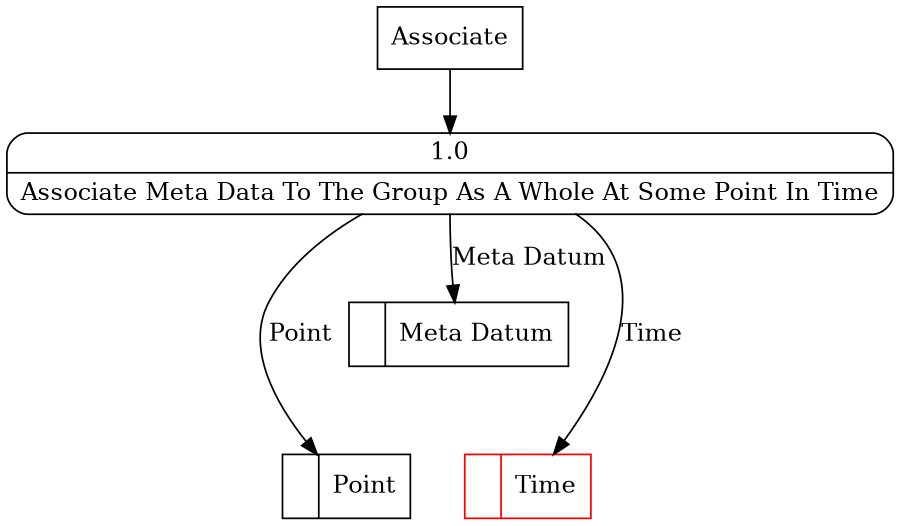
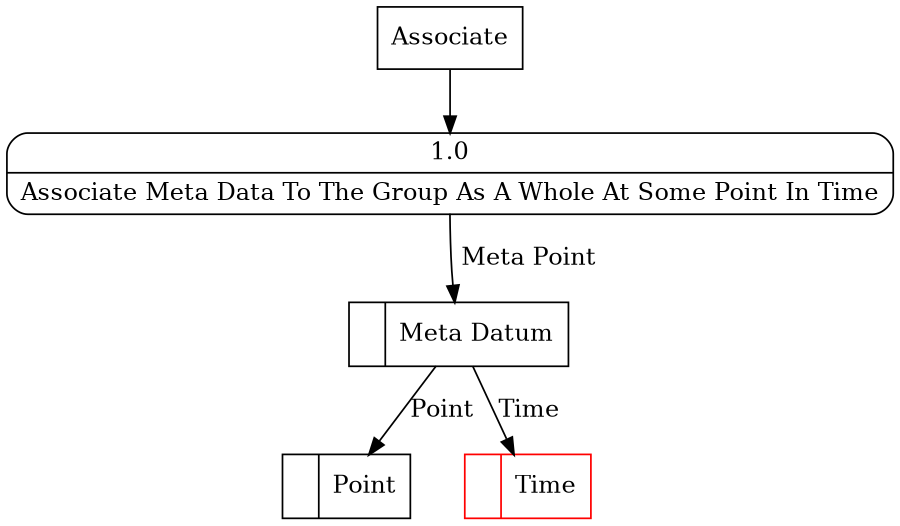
(530, 258) -> (530, 258)
(265, 312) -> (408, 404)
(620, 326) -> (490, 402)
